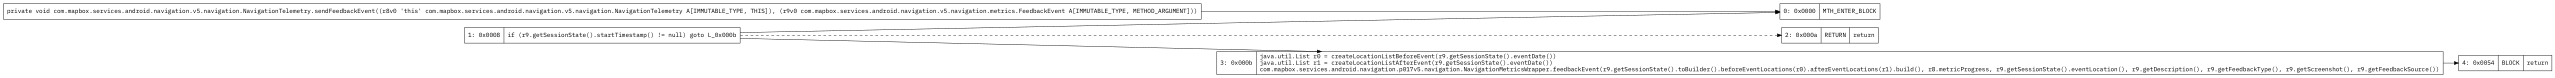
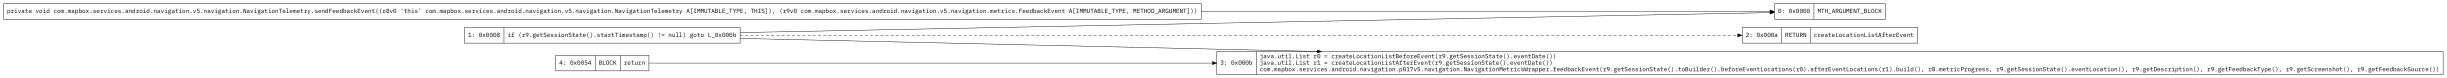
(1850, 11) -> (1850, 11)
(1864, 35) -> (1864, 35)
(2449, 63) -> (931, 63)
